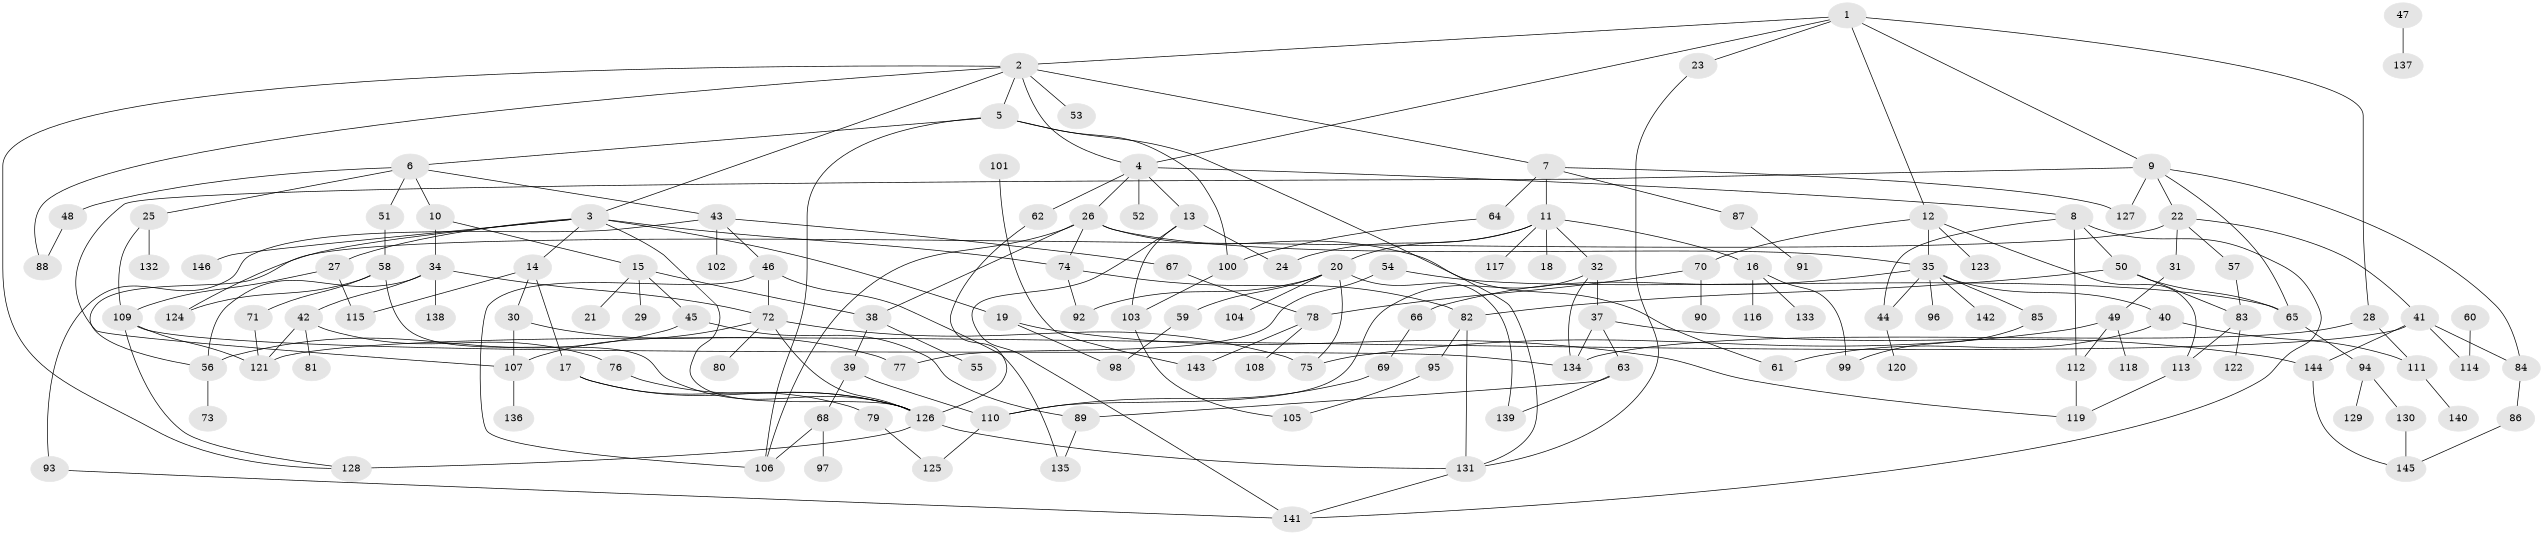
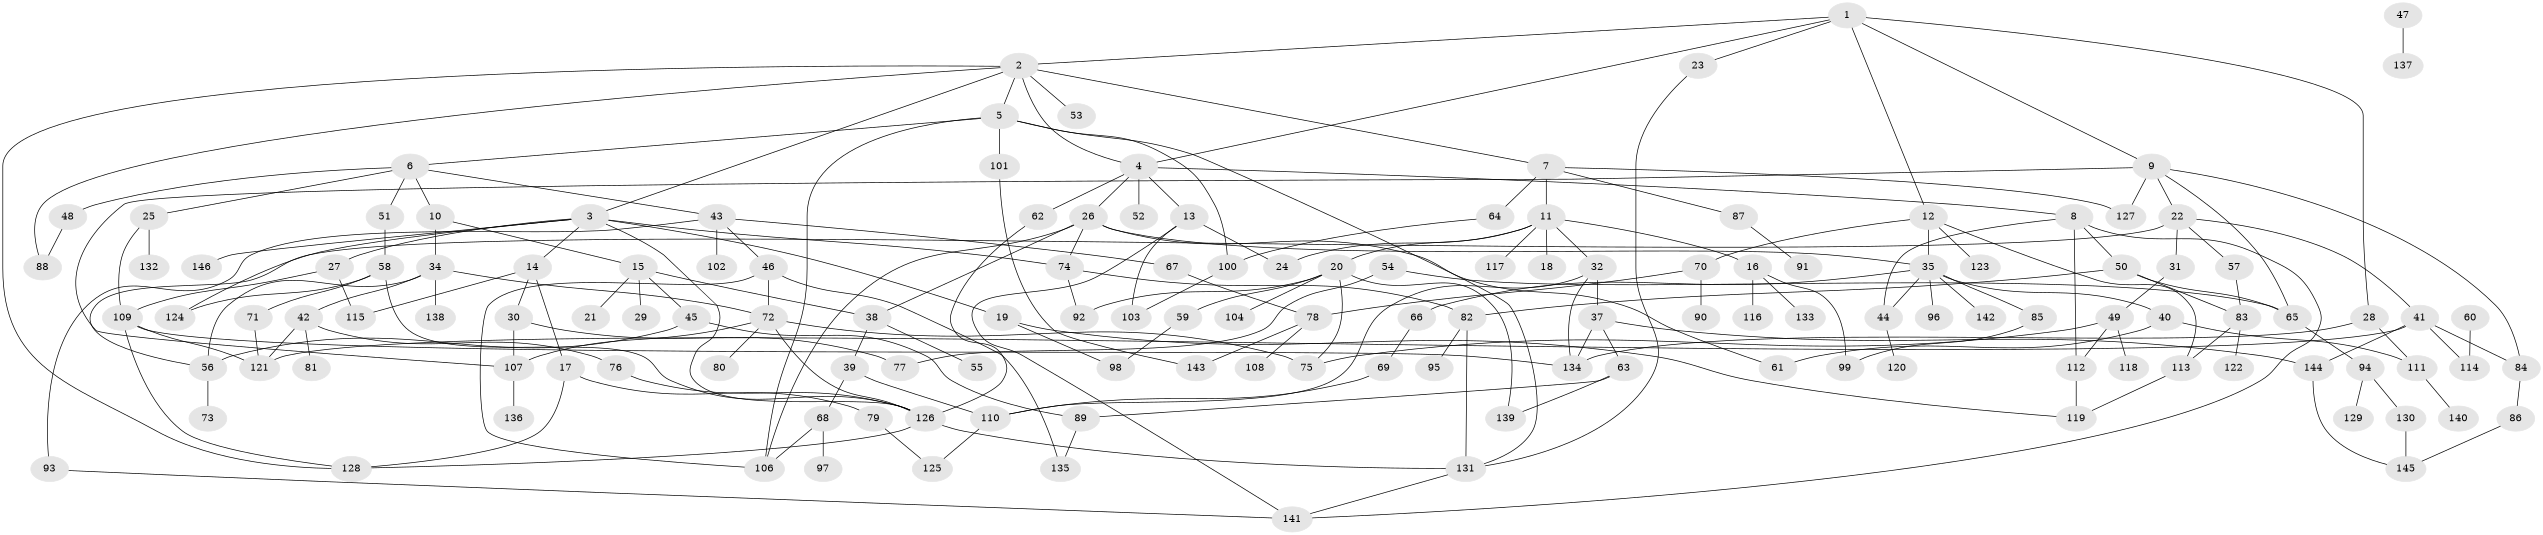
none -> (1000, 141)
(745, 394) -> (485, 451)
(1292, 419) -> none
